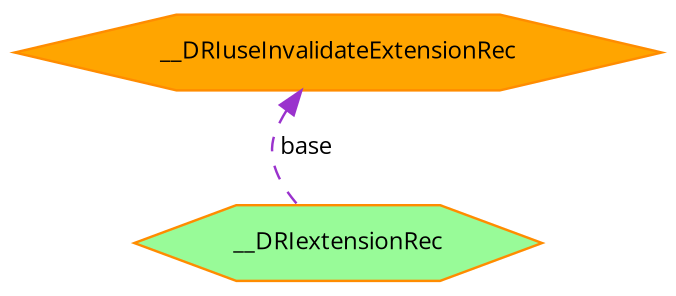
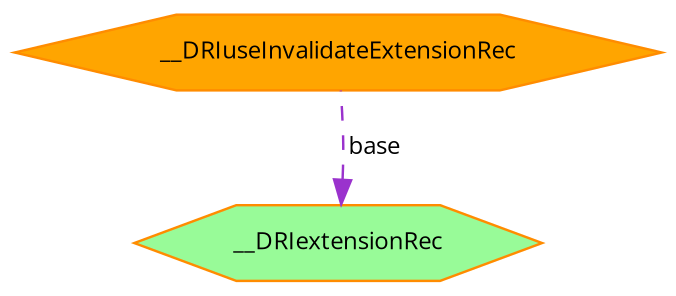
(273, 160) -> (343, 135)
